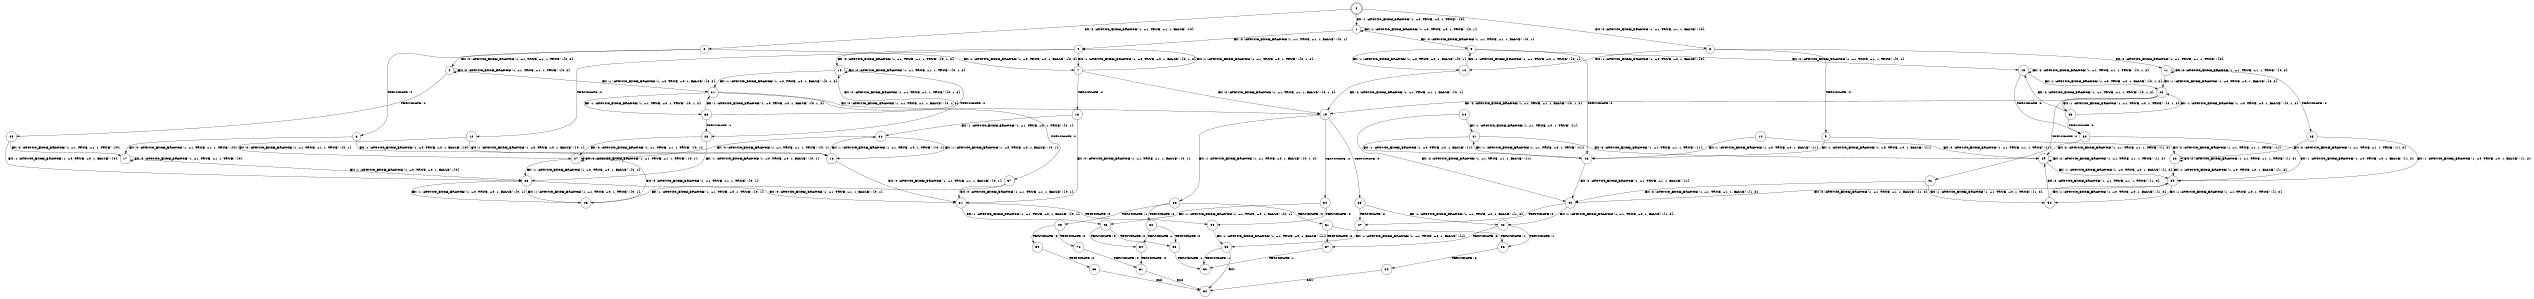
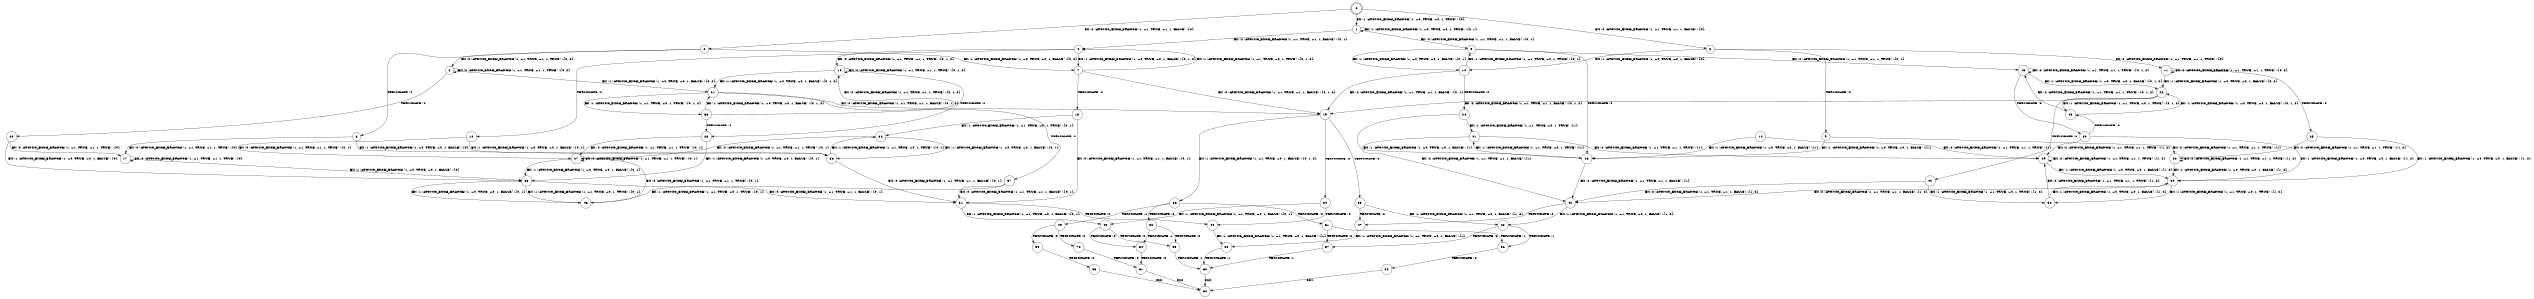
none -> (1464, 91)
(2068, 126) -> (2092, 122)
(832, 159) -> (832, 159)
(1225, 271) -> (1205, 279)
